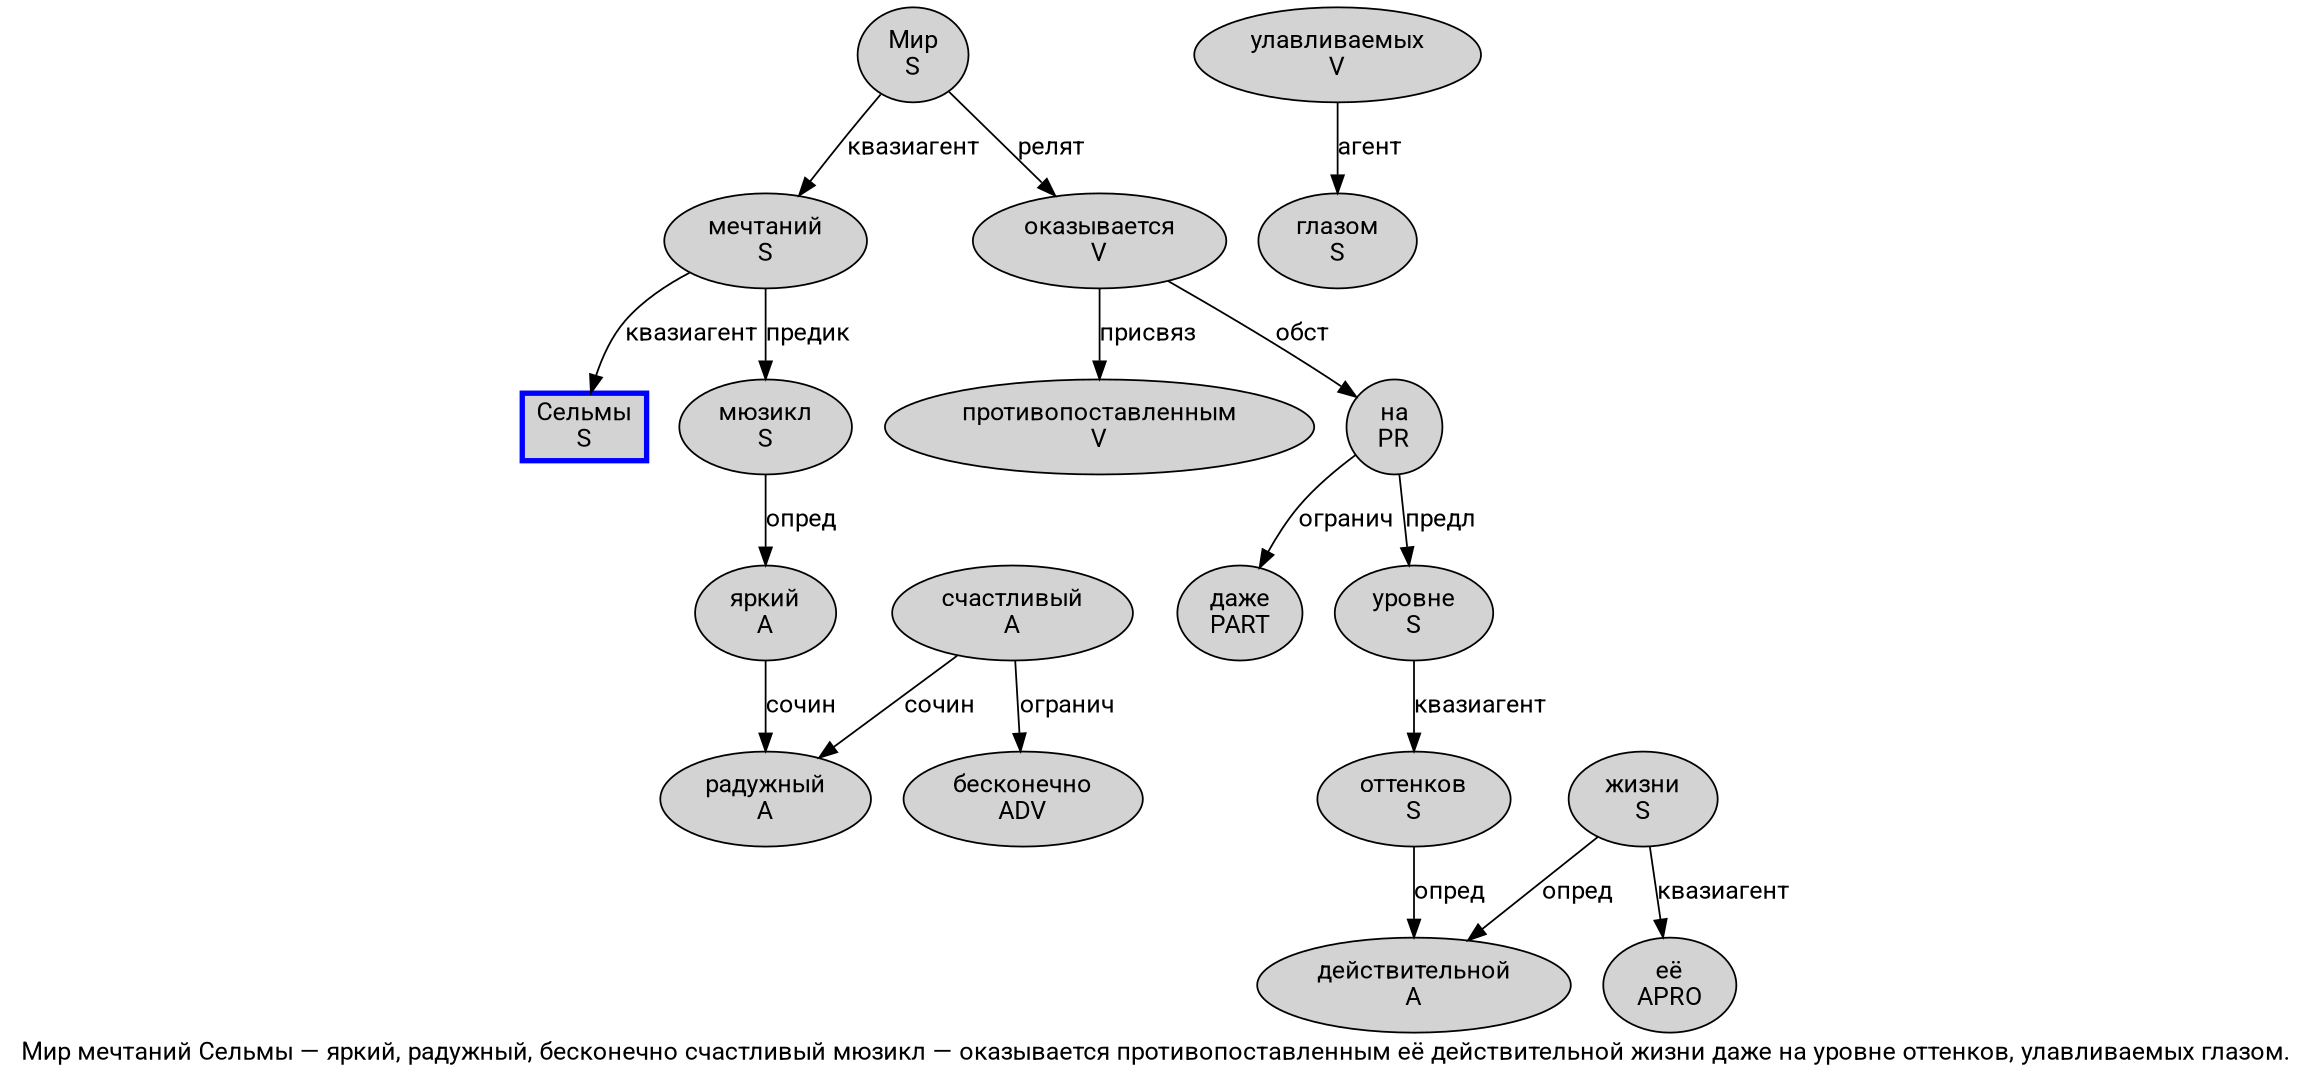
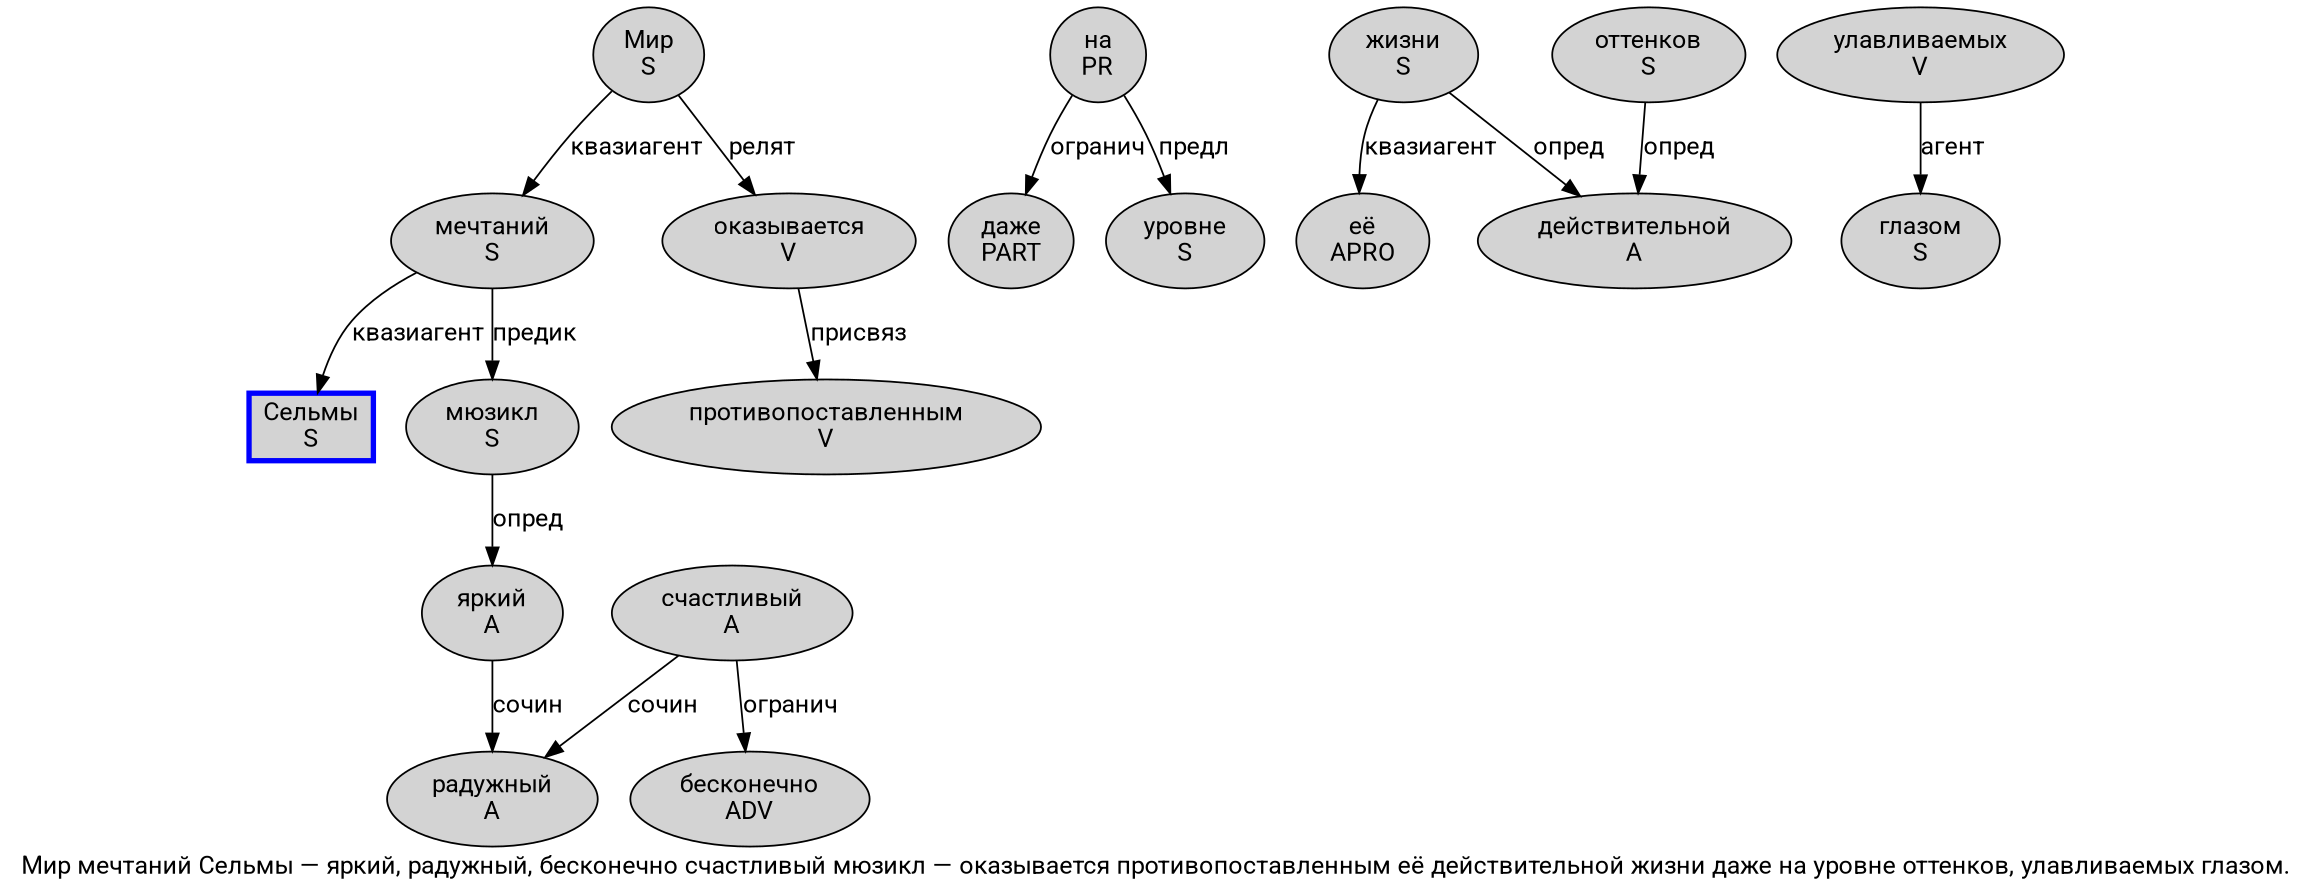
(1255, 332) -> none
(1414, 697) -> none
